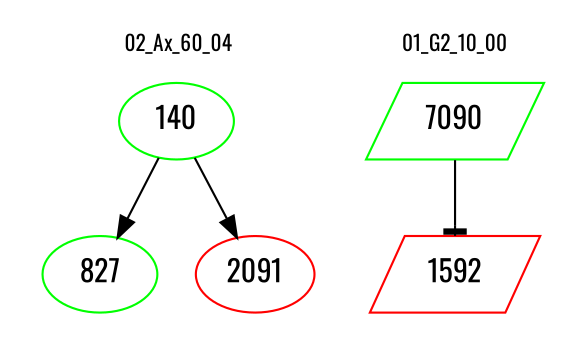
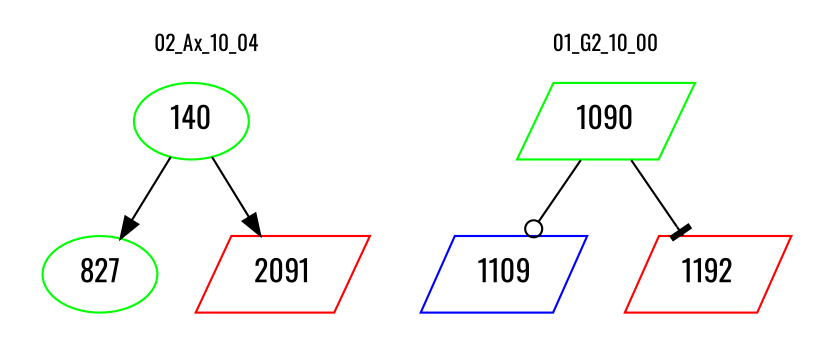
(179, 46) -> (206, 46)
(455, 121) -> (606, 121)
(255, 274) -> (283, 274)
(455, 274) -> (708, 274)
none -> (504, 274)
